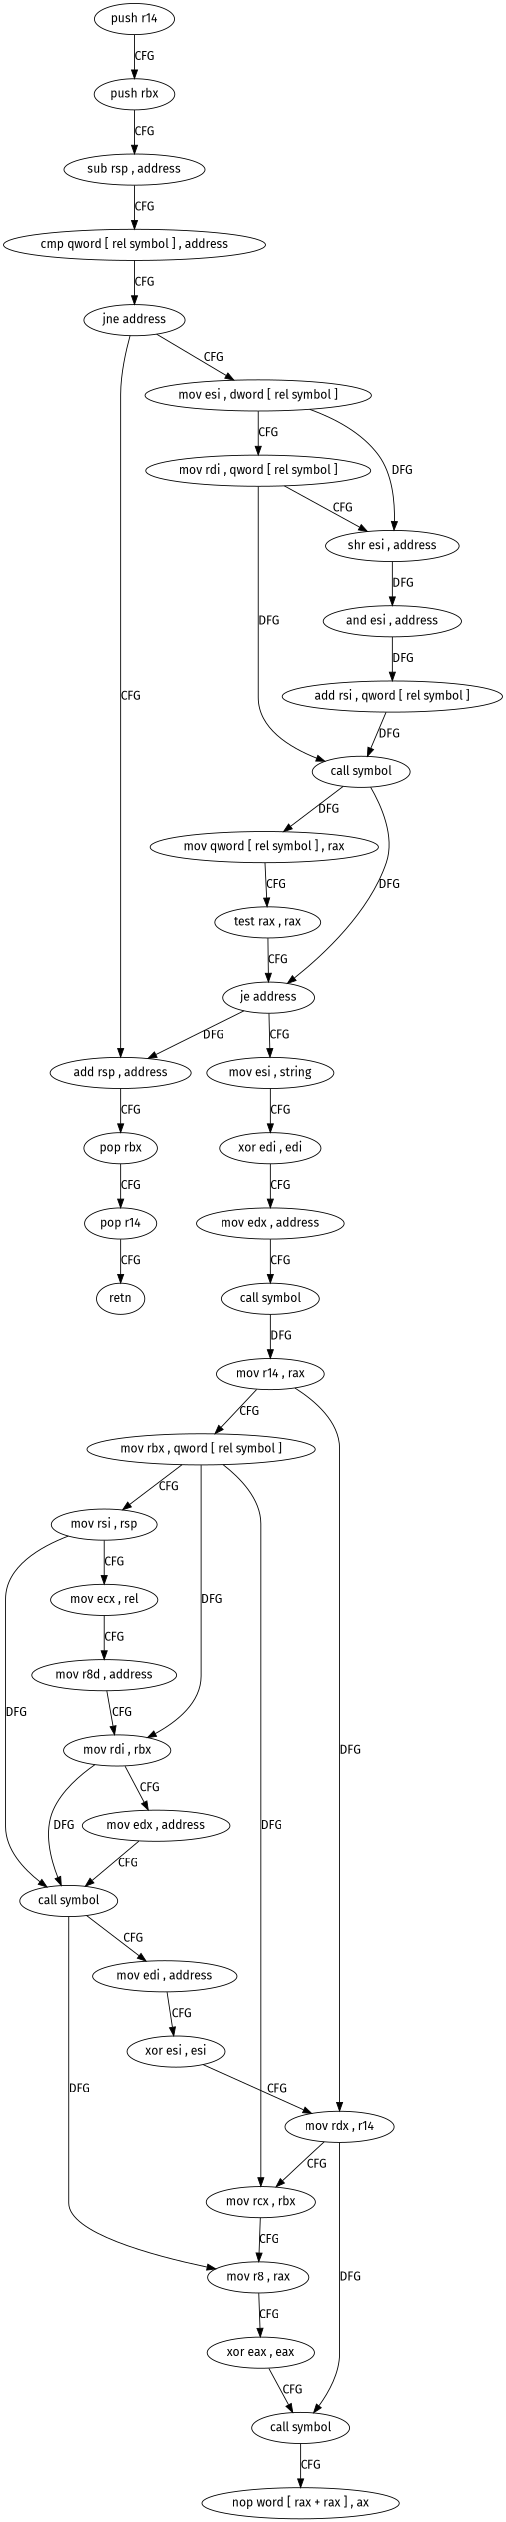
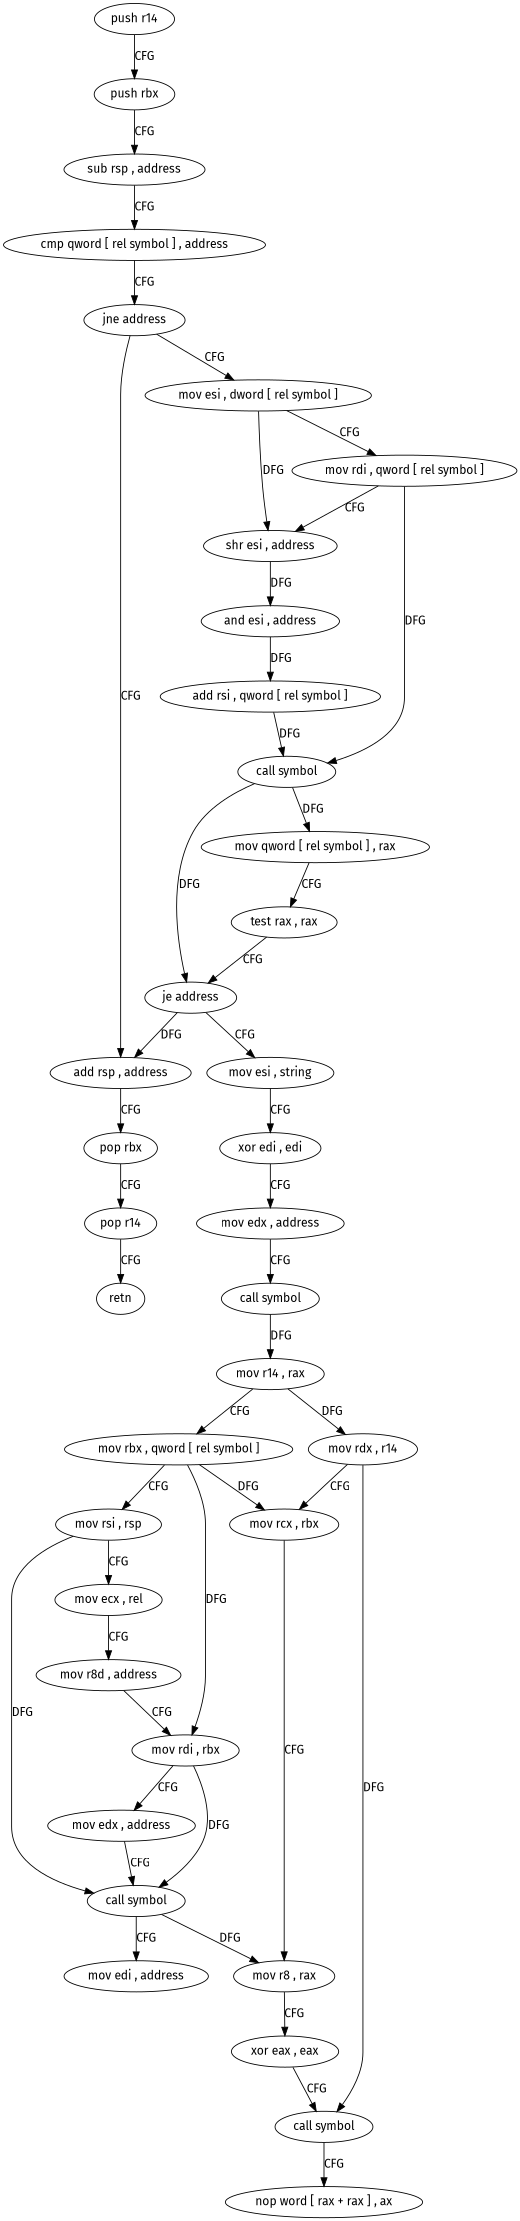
(176, 2052) -> none
